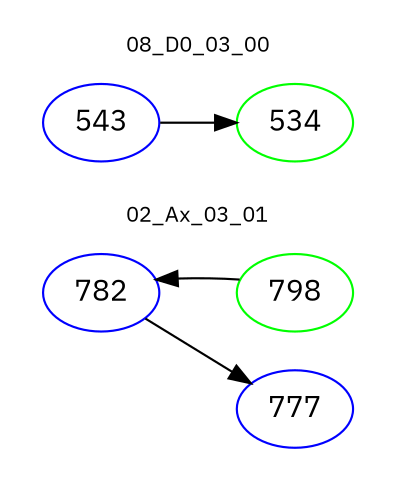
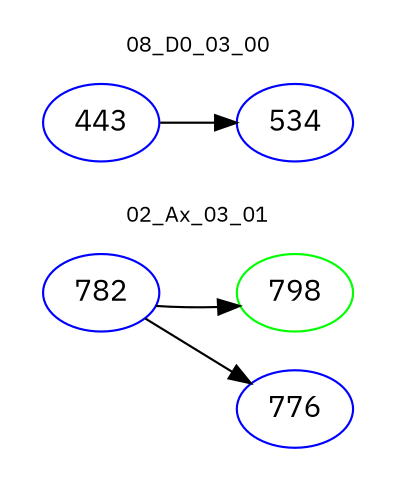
(101, 123) -> (101, 123)
(295, 123) -> (295, 123)
(209, 278) -> (187, 307)
(295, 409) -> (295, 409)
